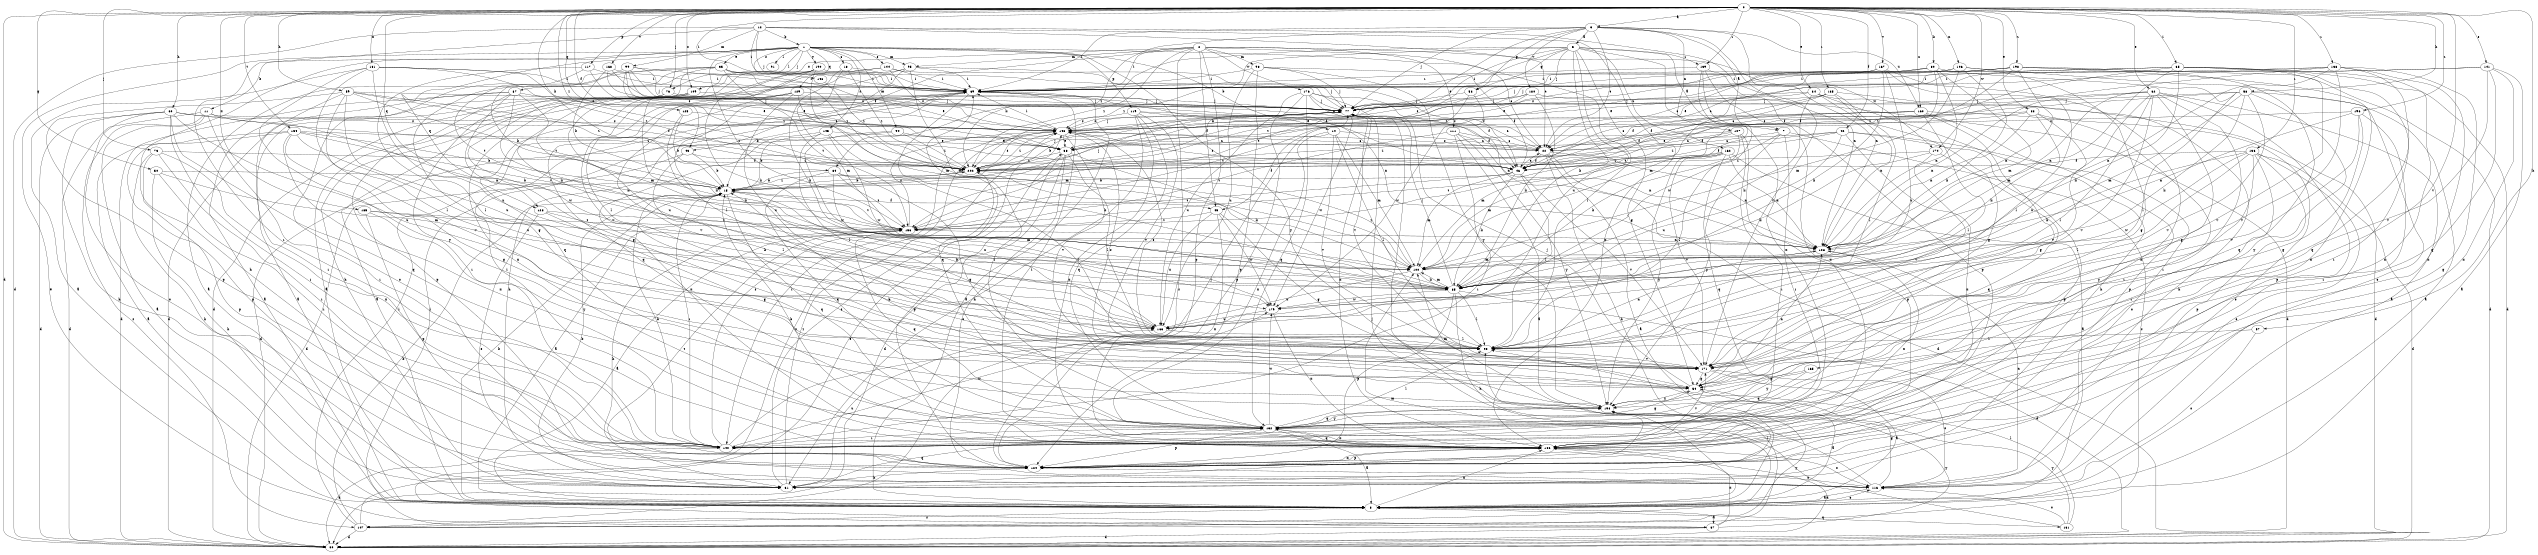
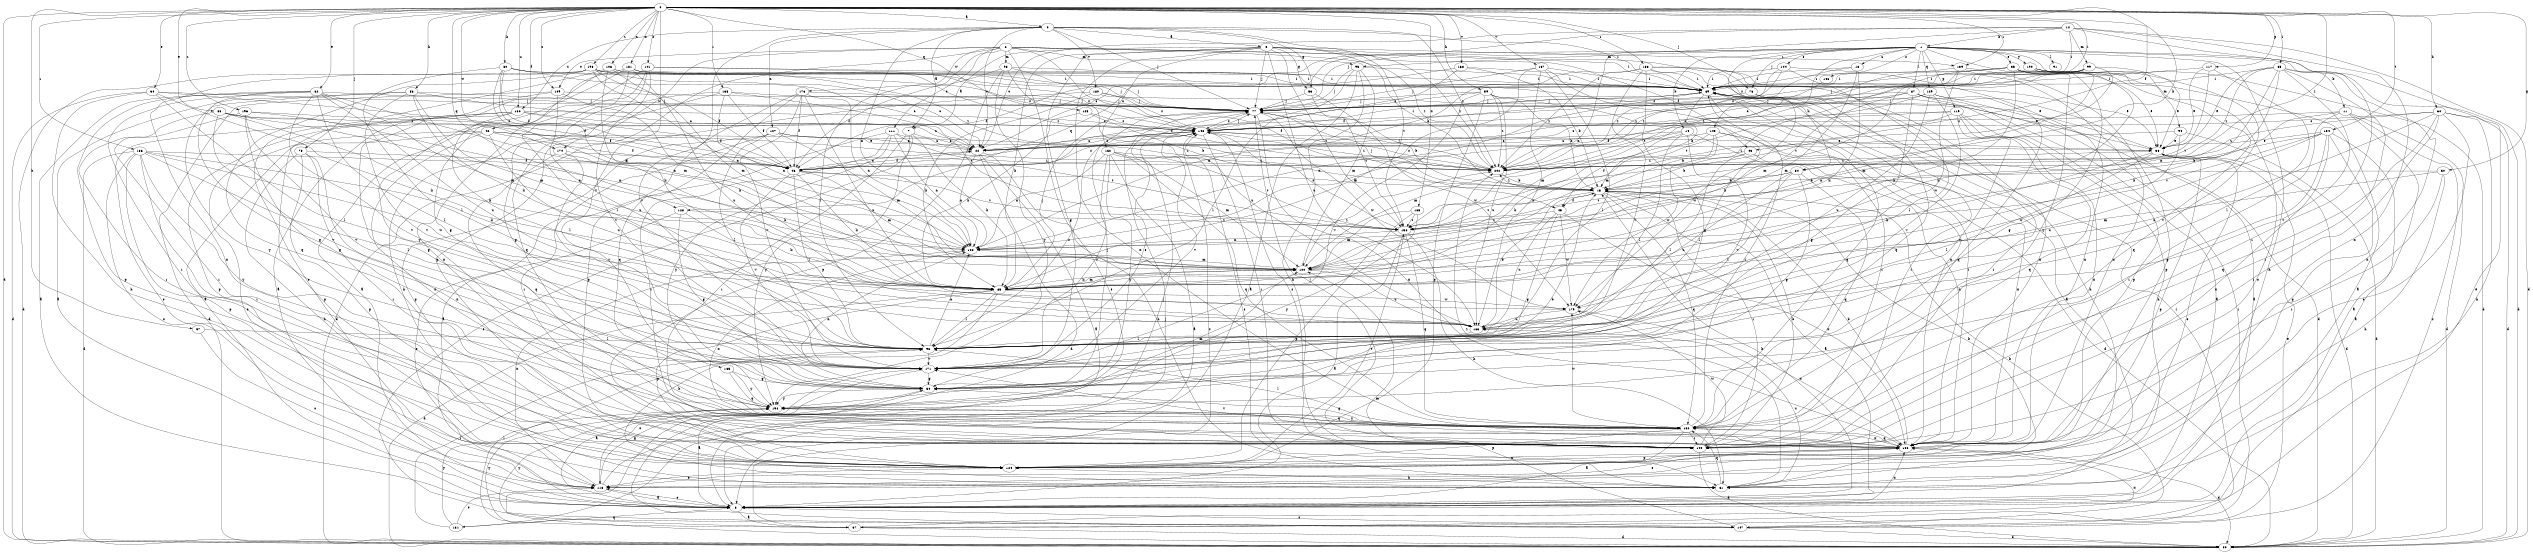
(1956, 433) -> (1659, 308)
